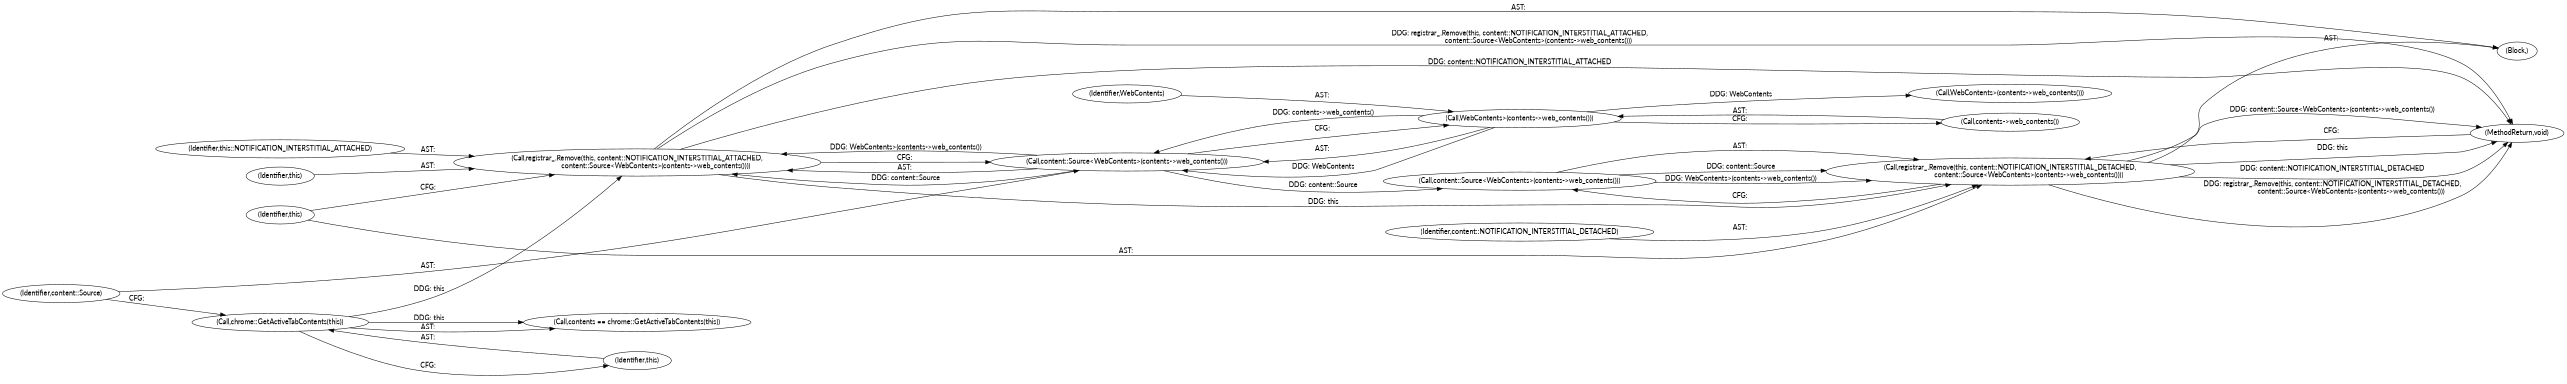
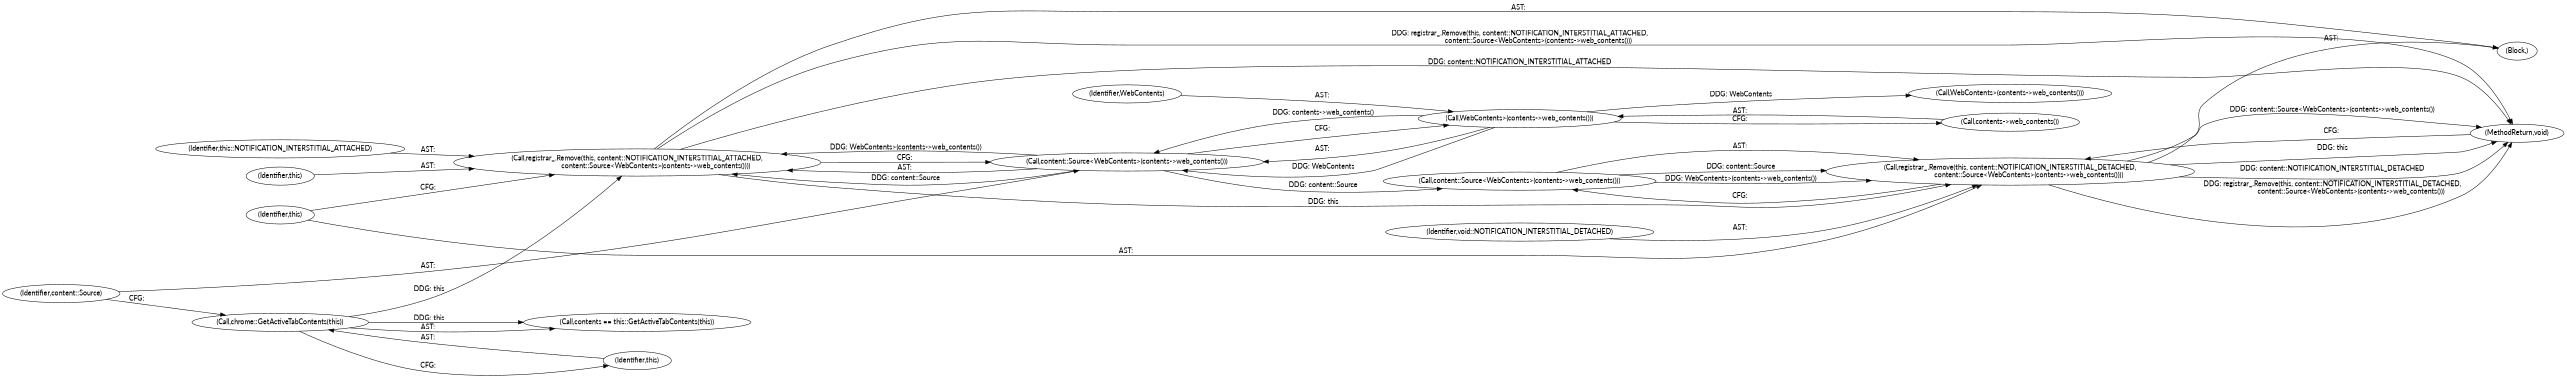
(1520, 232) -> (1520, 232)
(637, 322) -> (637, 322)
